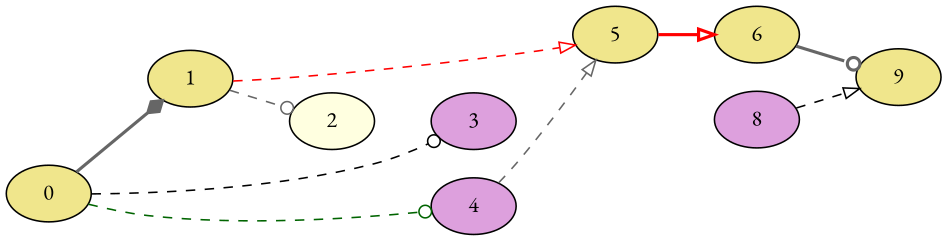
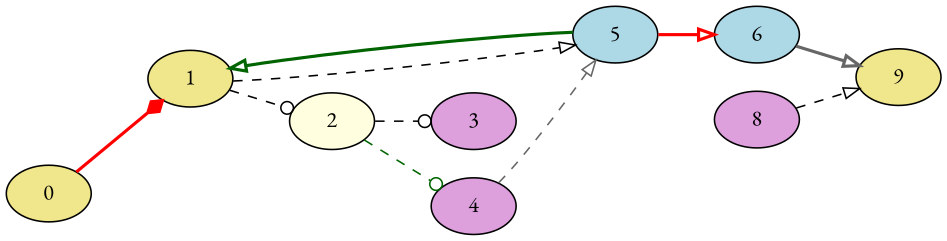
(615, 35) -> (615, 35)
(757, 35) -> (757, 35)
none -> (409, 45)
(820, 54) -> (820, 54)
(397, 68) -> (397, 68)
(255, 98) -> (255, 98)
(112, 142) -> (112, 142)
(262, 184) -> (397, 121)
(253, 221) -> (397, 160)
